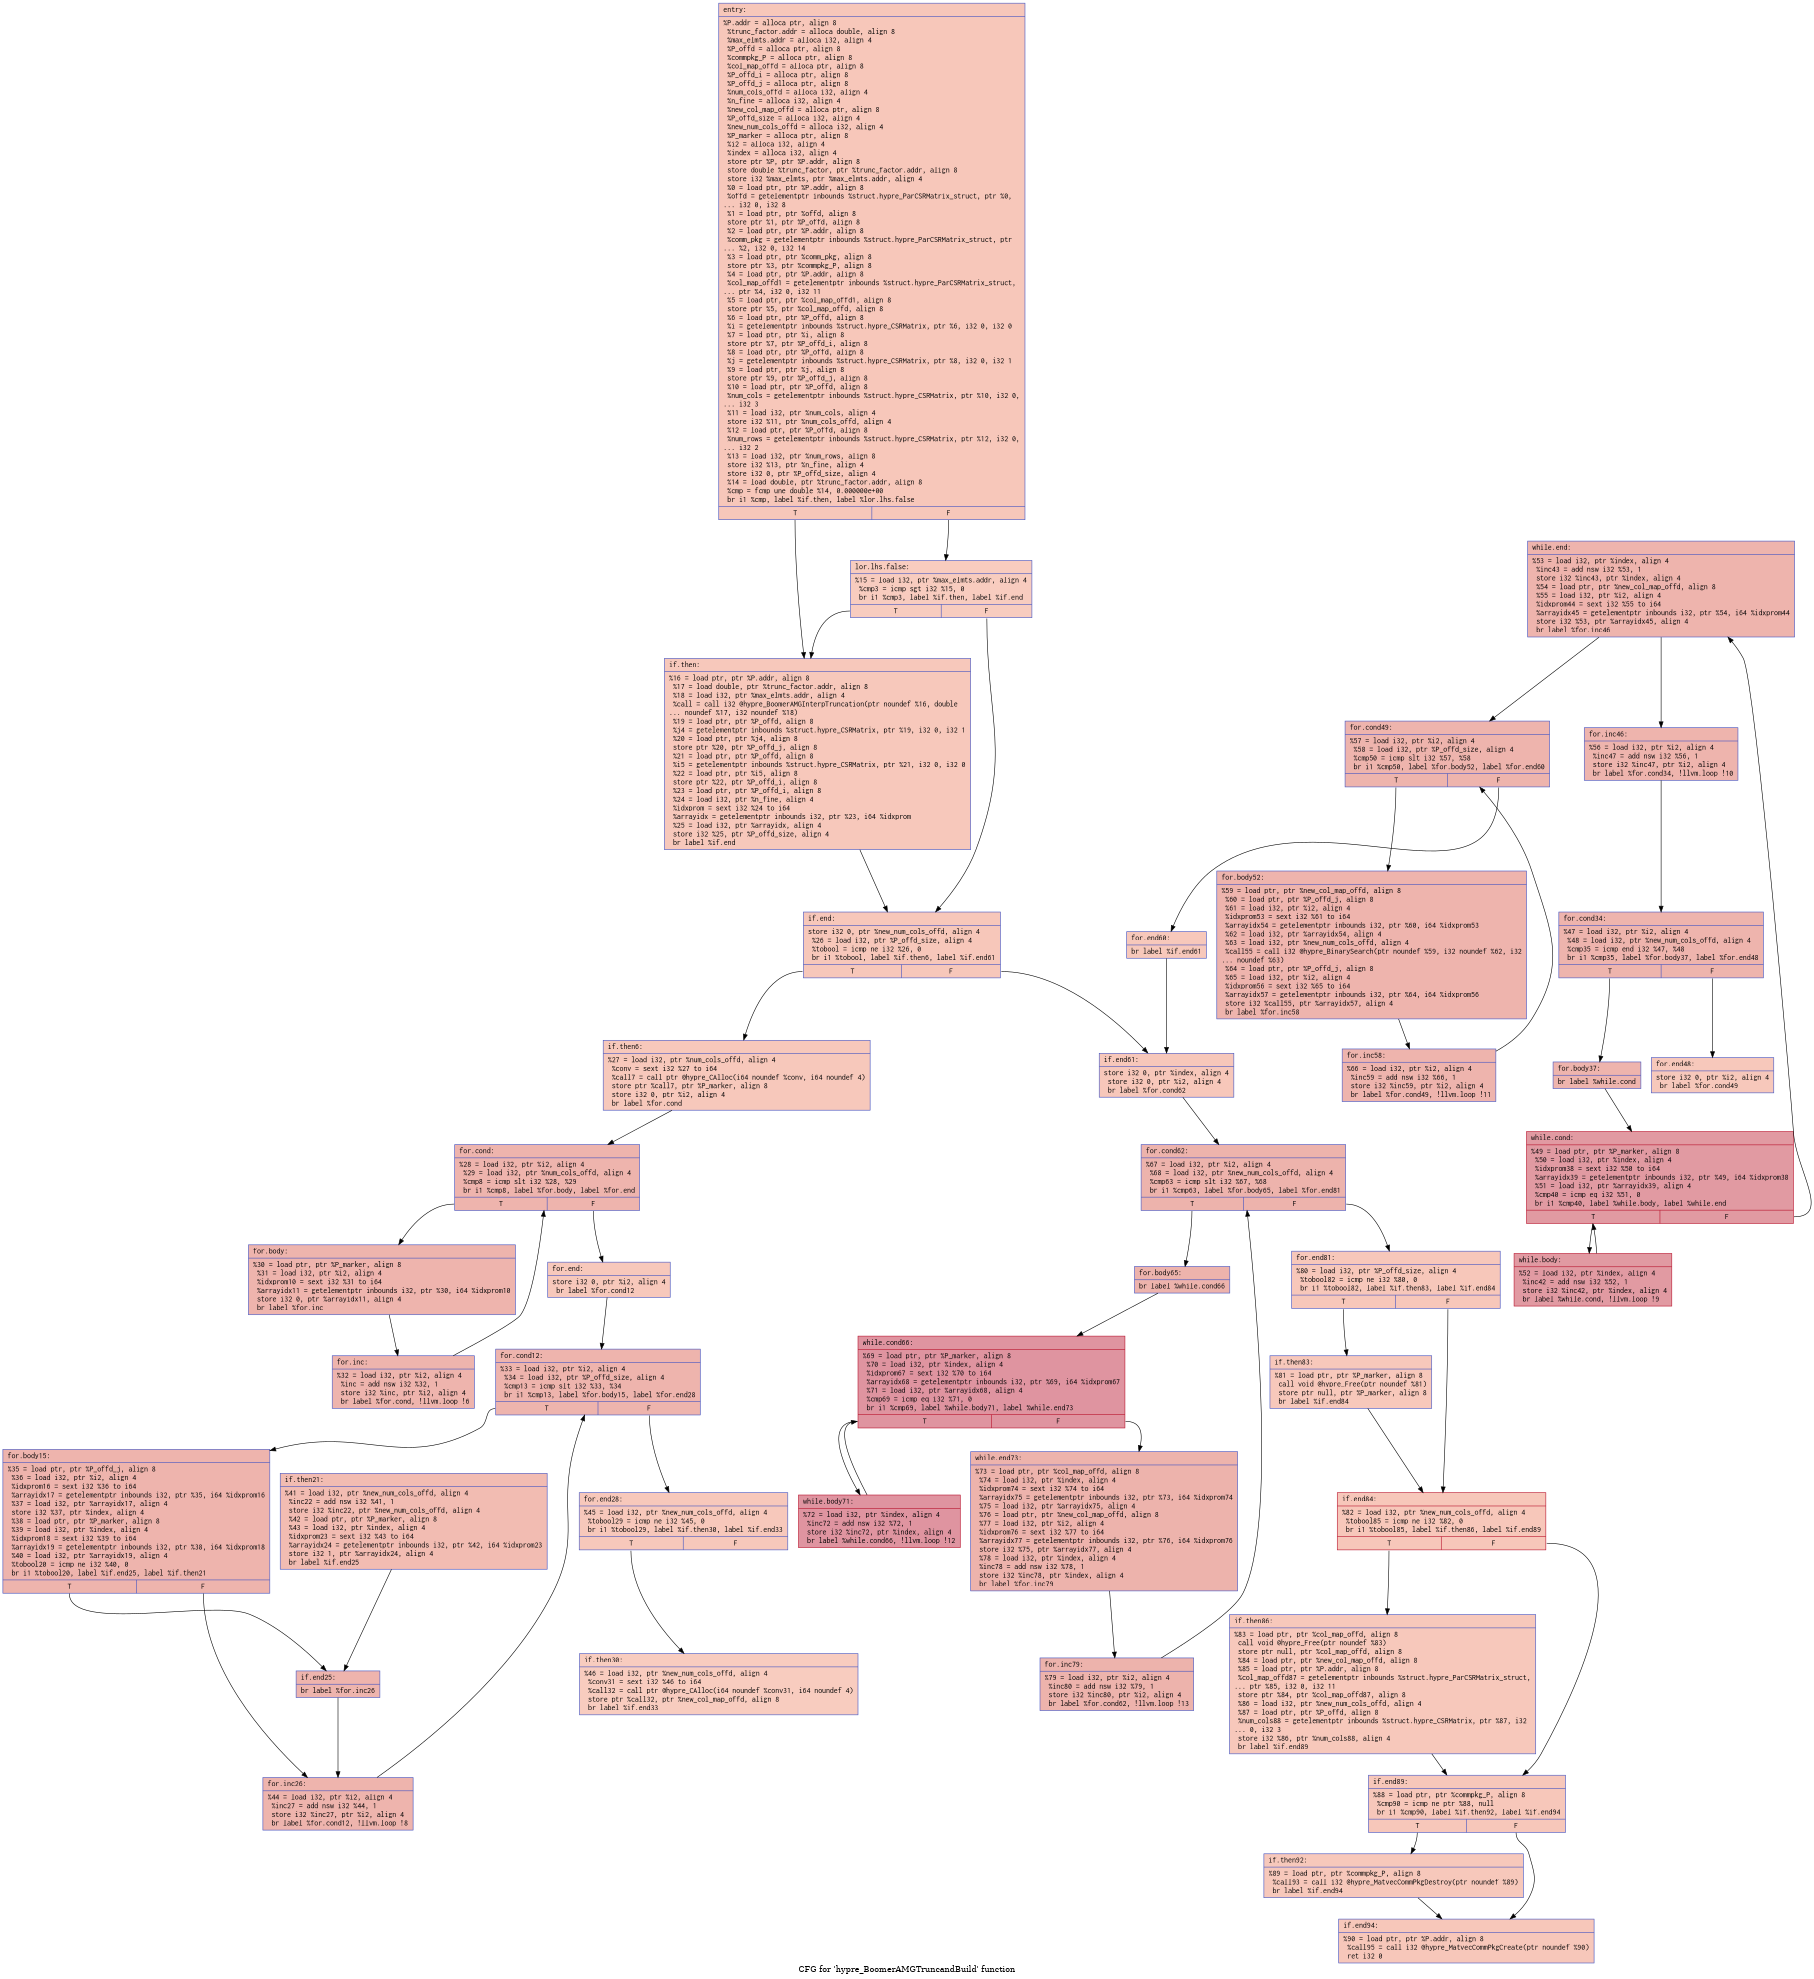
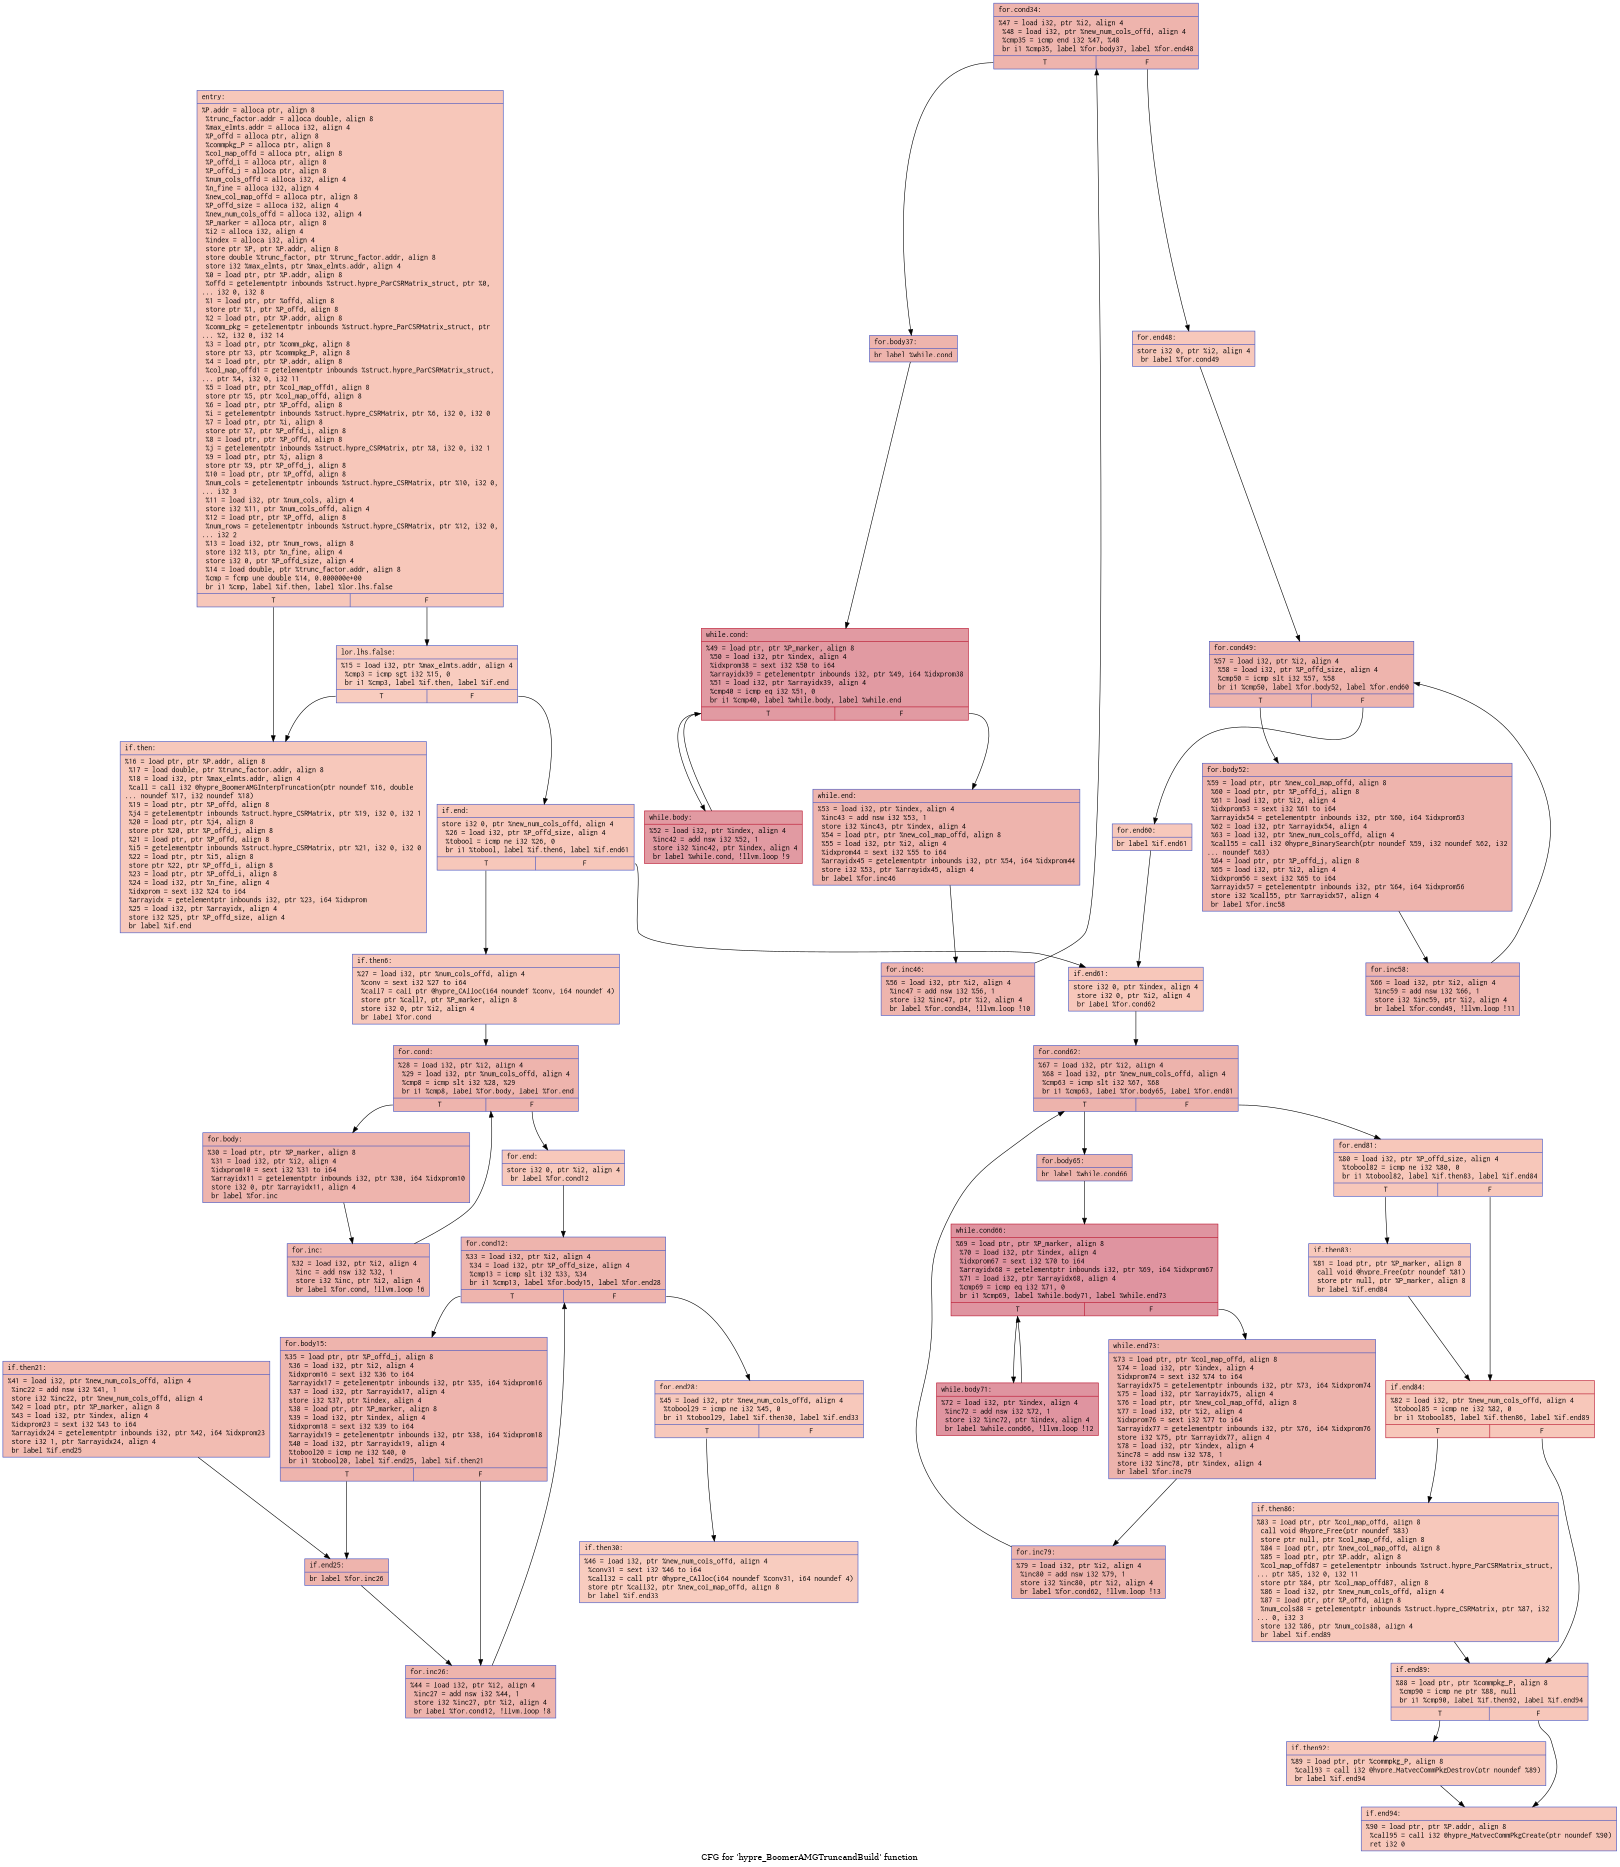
(1547, 677) -> (1249, 501)
(872, 878) -> none
